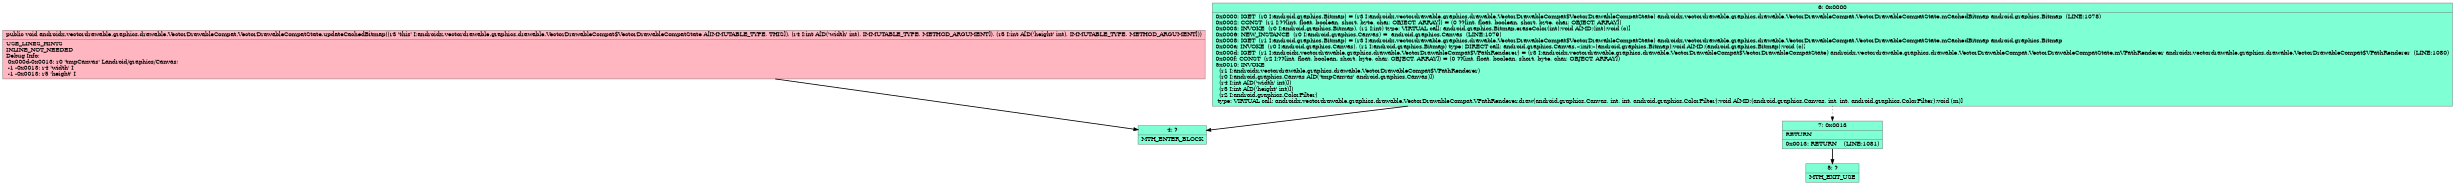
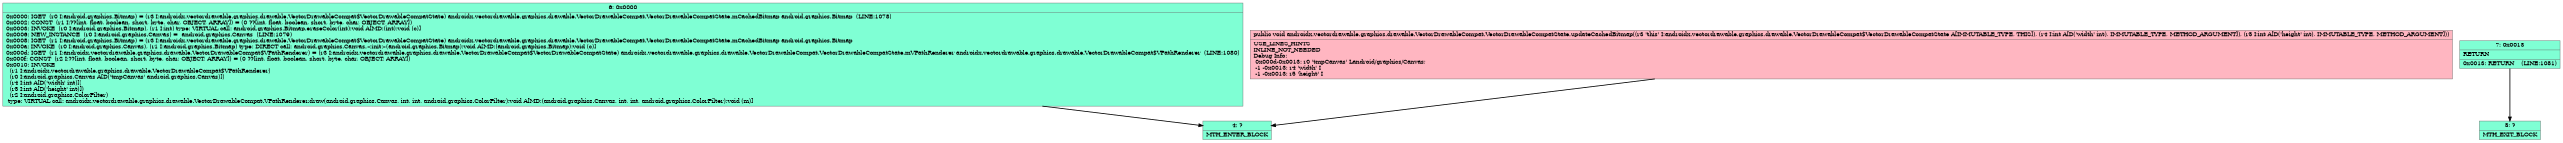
(1242, 65) -> (32, 65)
(1832, 112) -> none
(1832, 177) -> (2510, 135)
